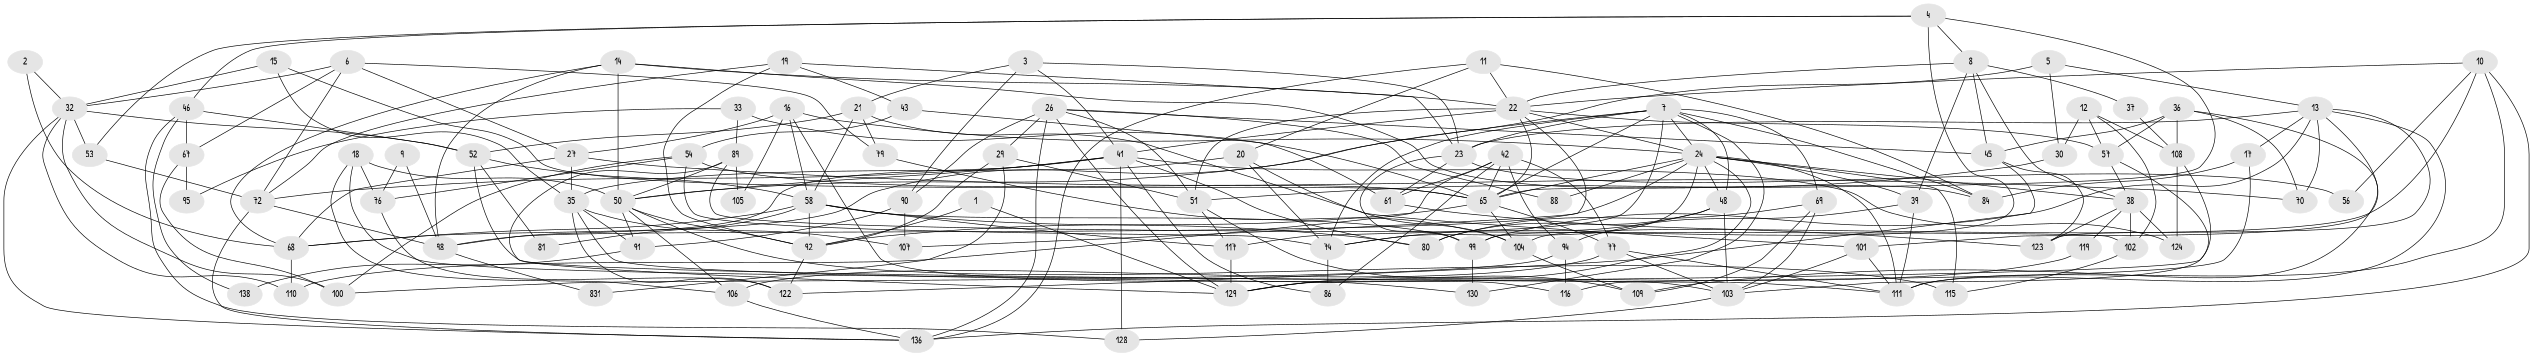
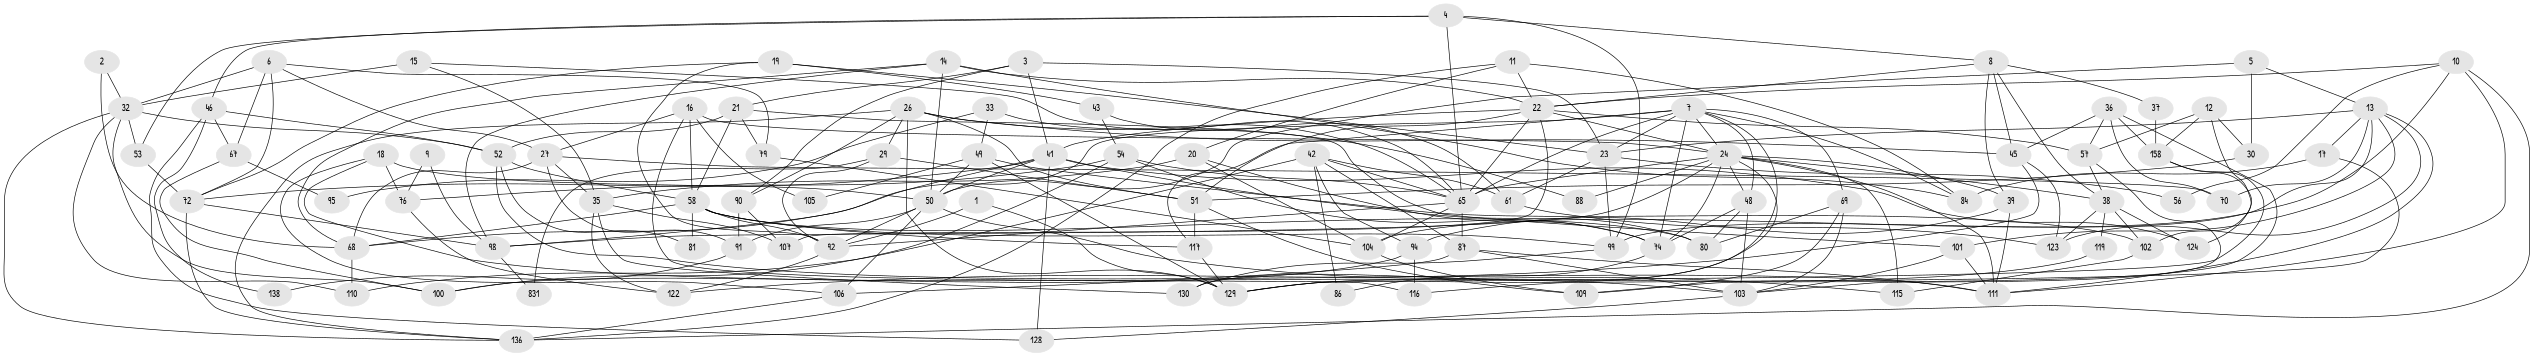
(736, 155) -> (979, 155)
(2177, 155) -> (2156, 155)
(603, 224) -> (572, 212)
(1612, 248) -> (1462, 248)
(1202, 255) -> none
